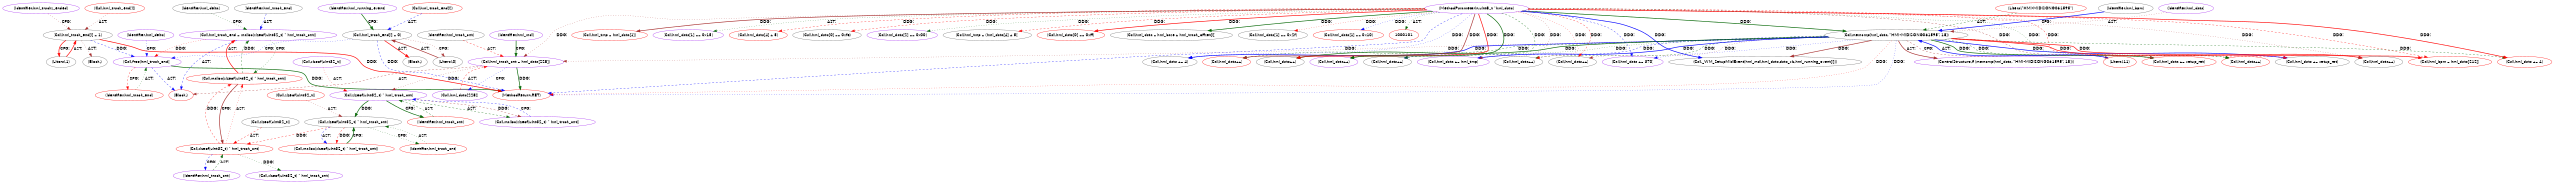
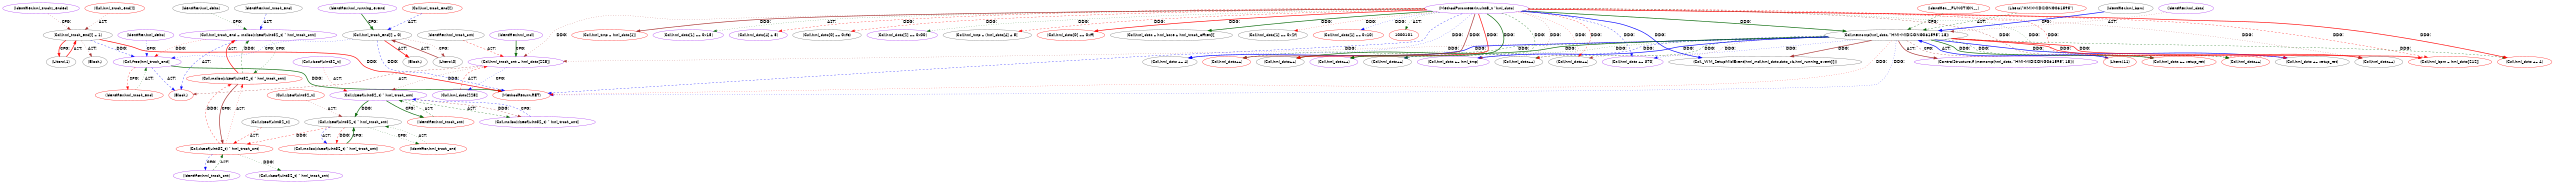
none -> (1954, 8)
(758, 35) -> (758, 35)
(518, 77) -> none
